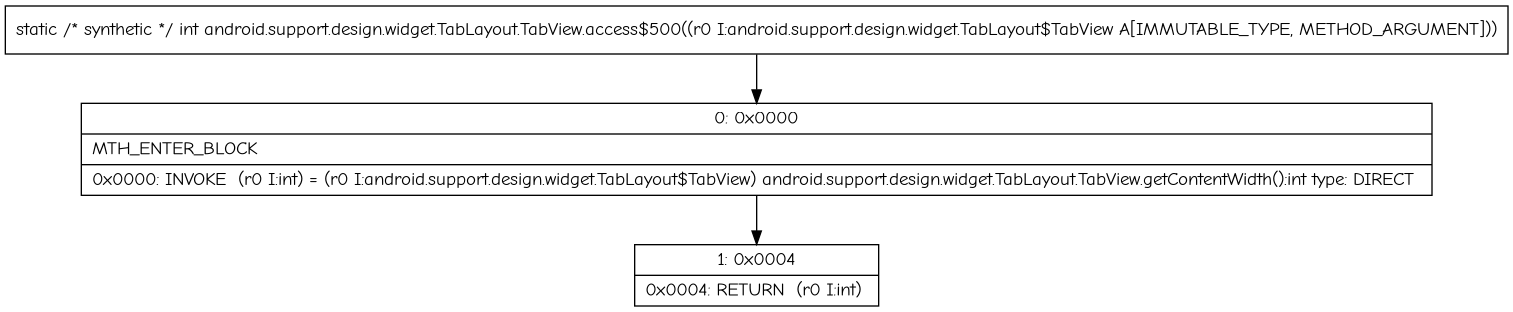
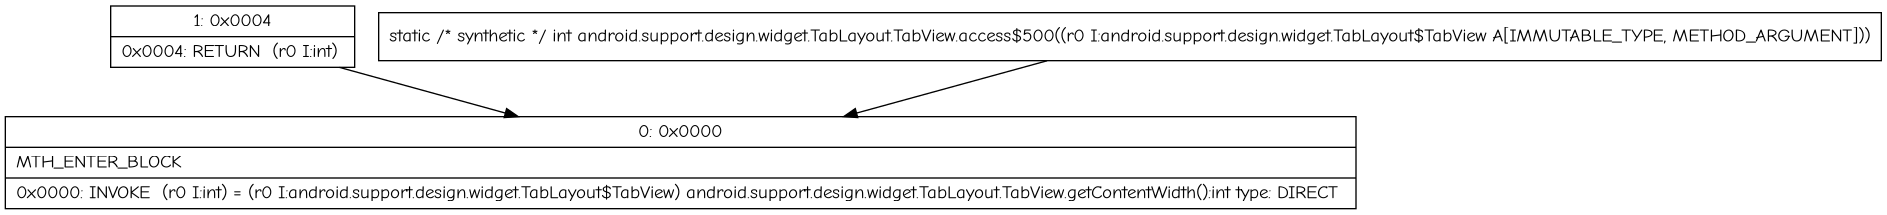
(757, 213) -> (422, 90)
